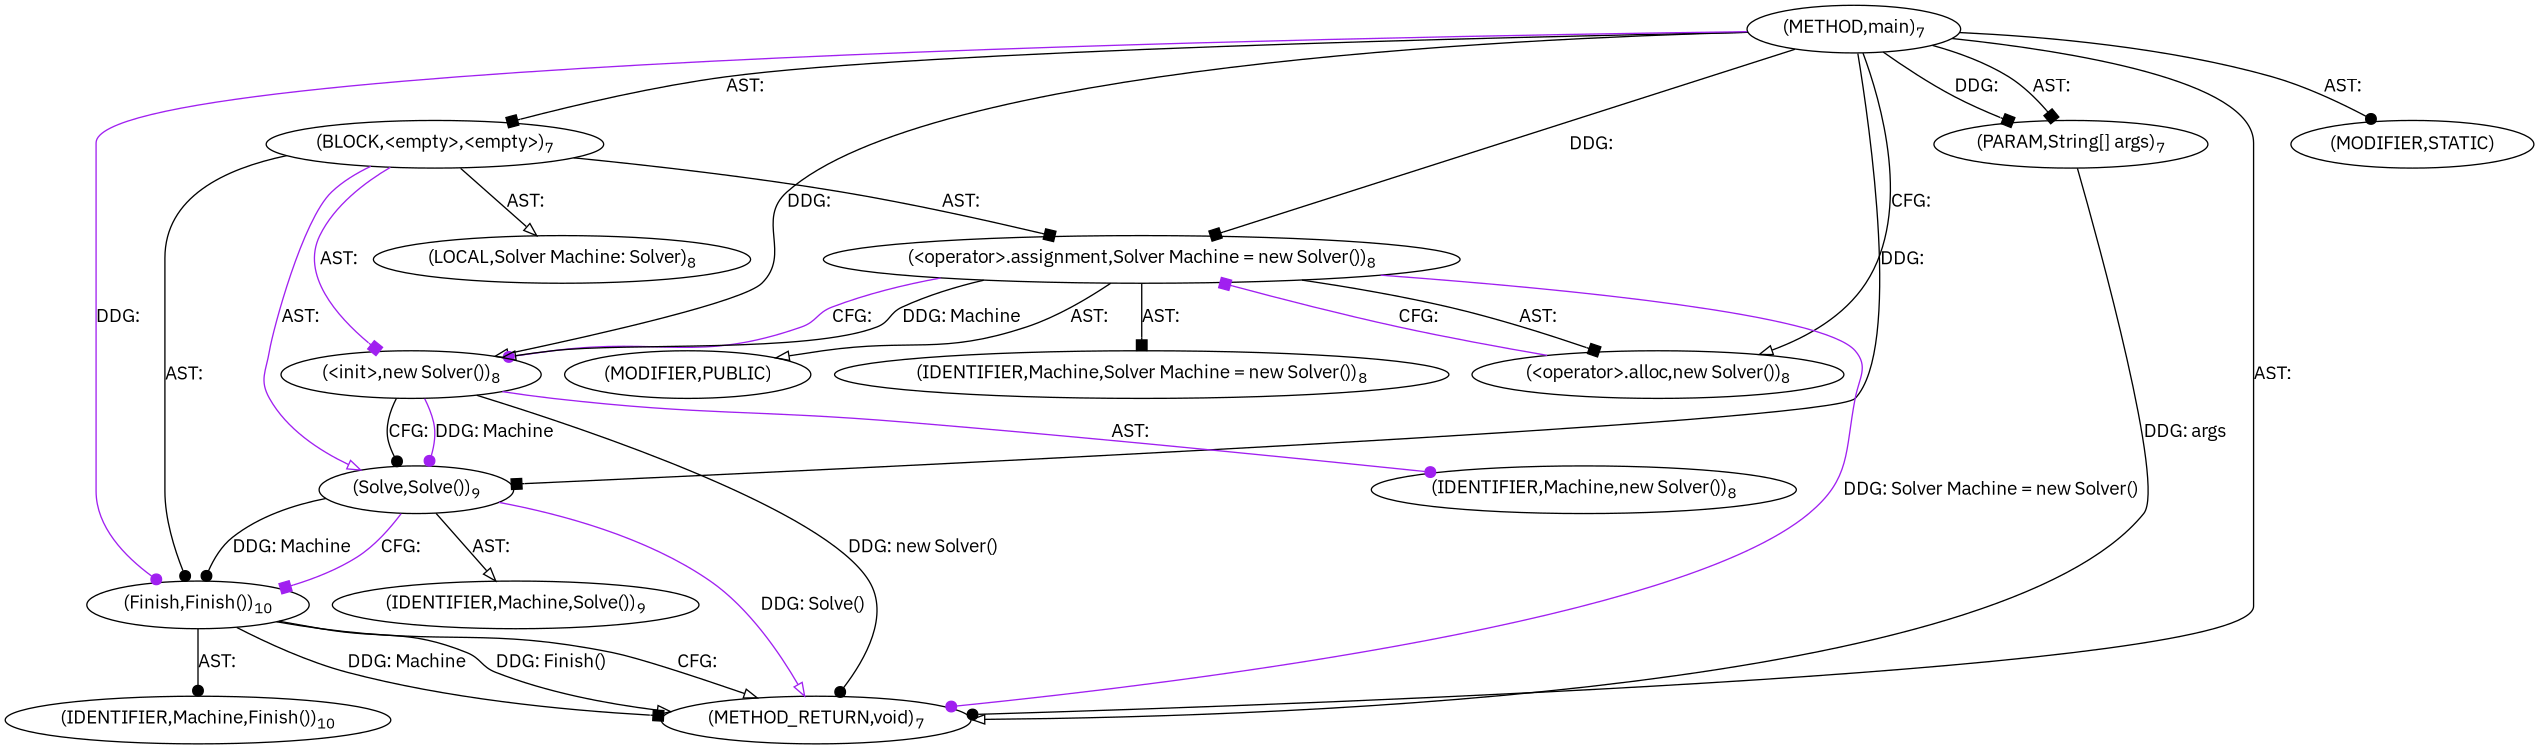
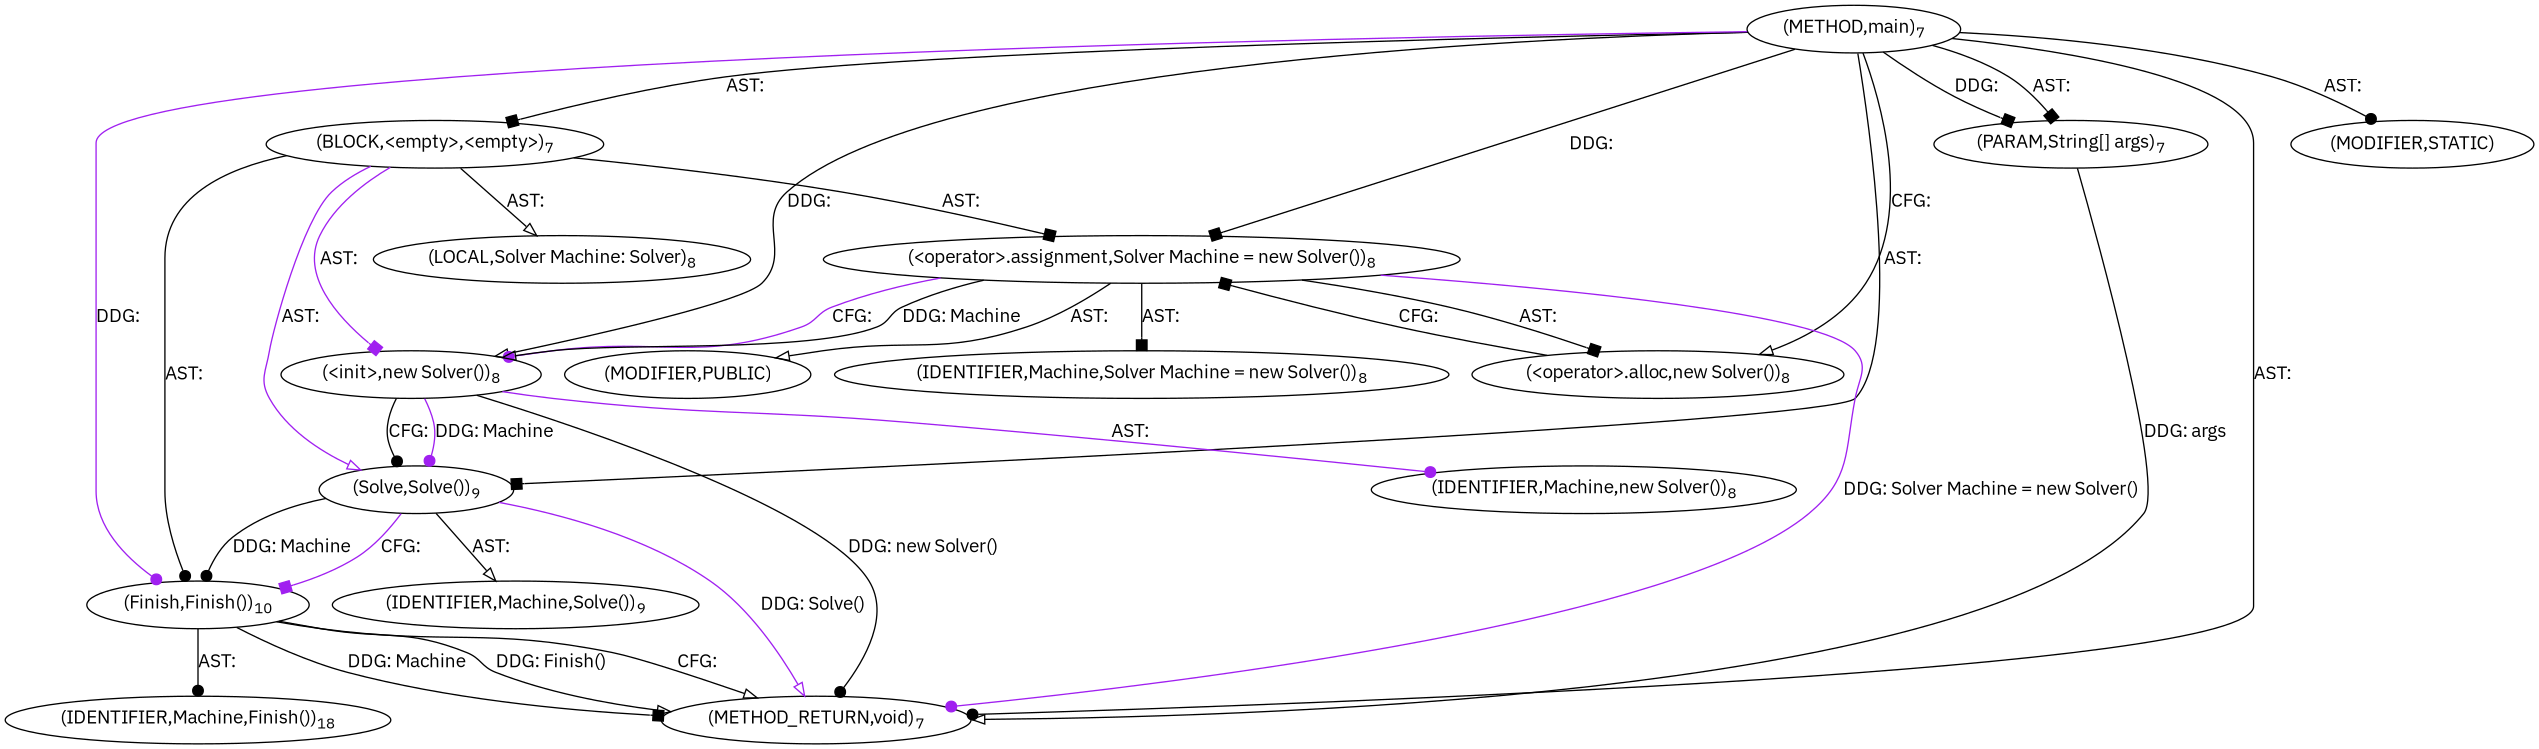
(1905, 259) -> (1905, 259)
(1389, 325) -> (1389, 325)
(326, 718) -> (326, 718)
